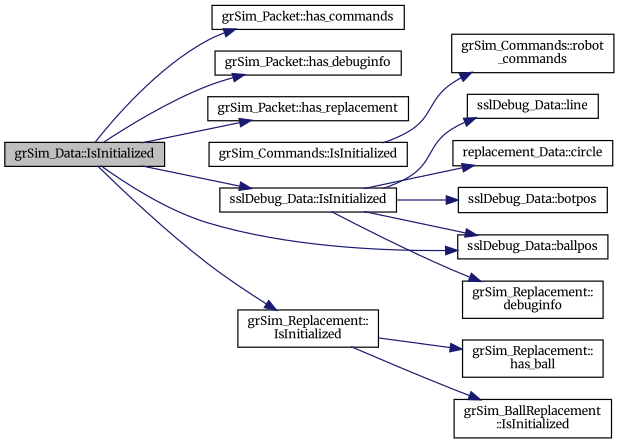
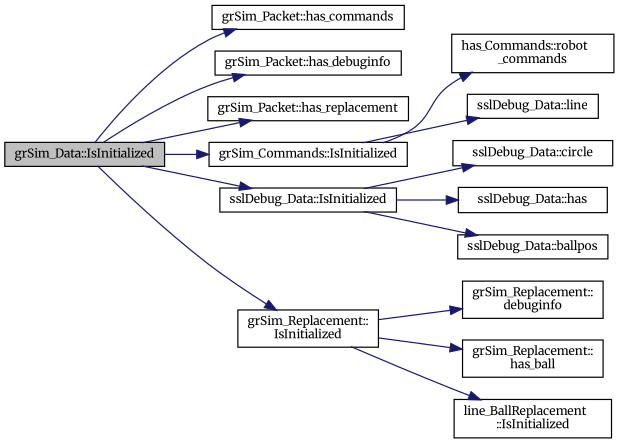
(533, 53) -> (533, 53)
(533, 153) -> (533, 153)
(427, 159) -> (425, 129)
(533, 200) -> (533, 200)
(266, 237) -> (181, 154)
(393, 242) -> (414, 315)
(533, 419) -> (533, 419)
